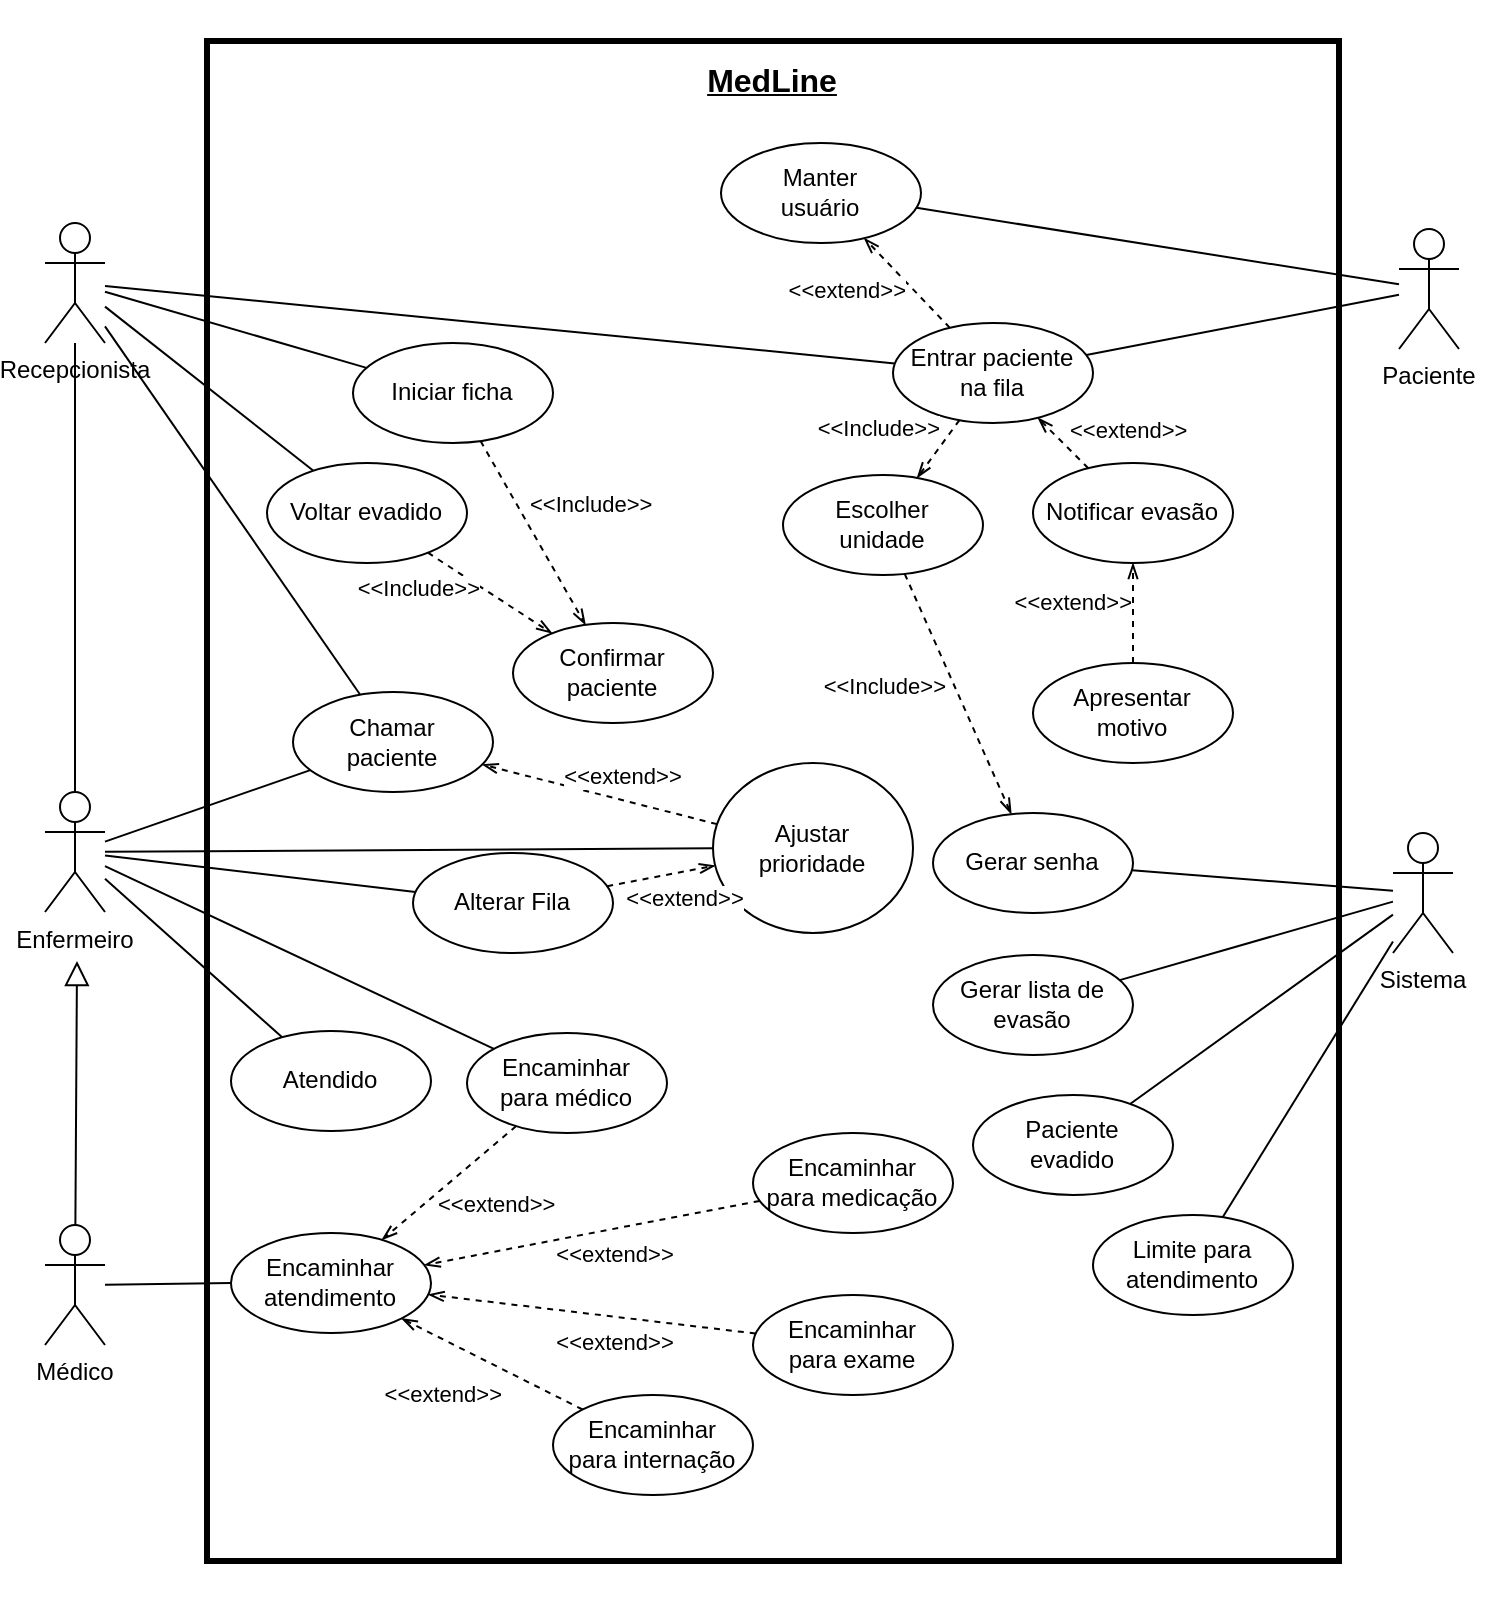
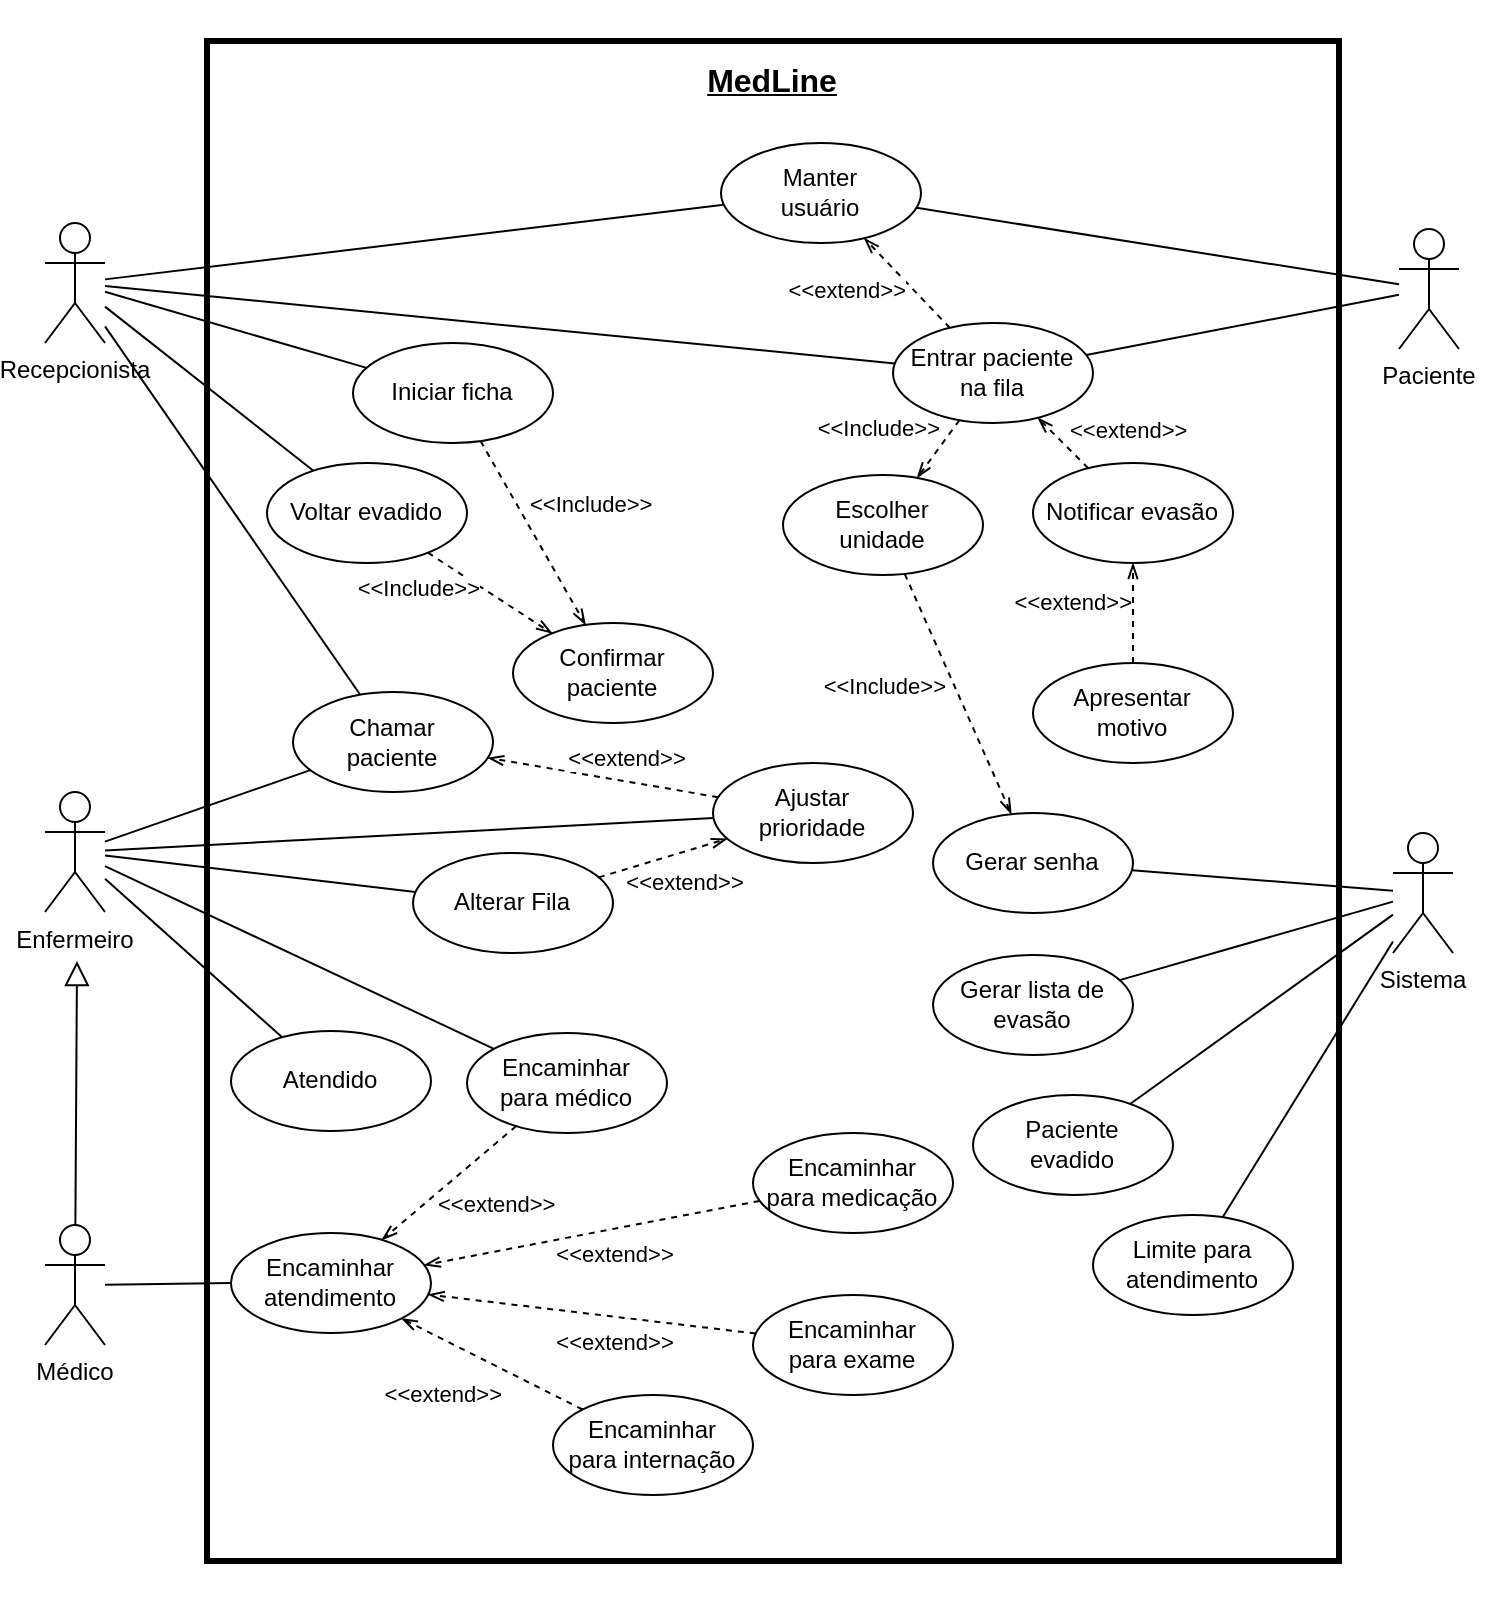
(75, 567) -> (414, 242)
(813, 848) -> (813, 813)
